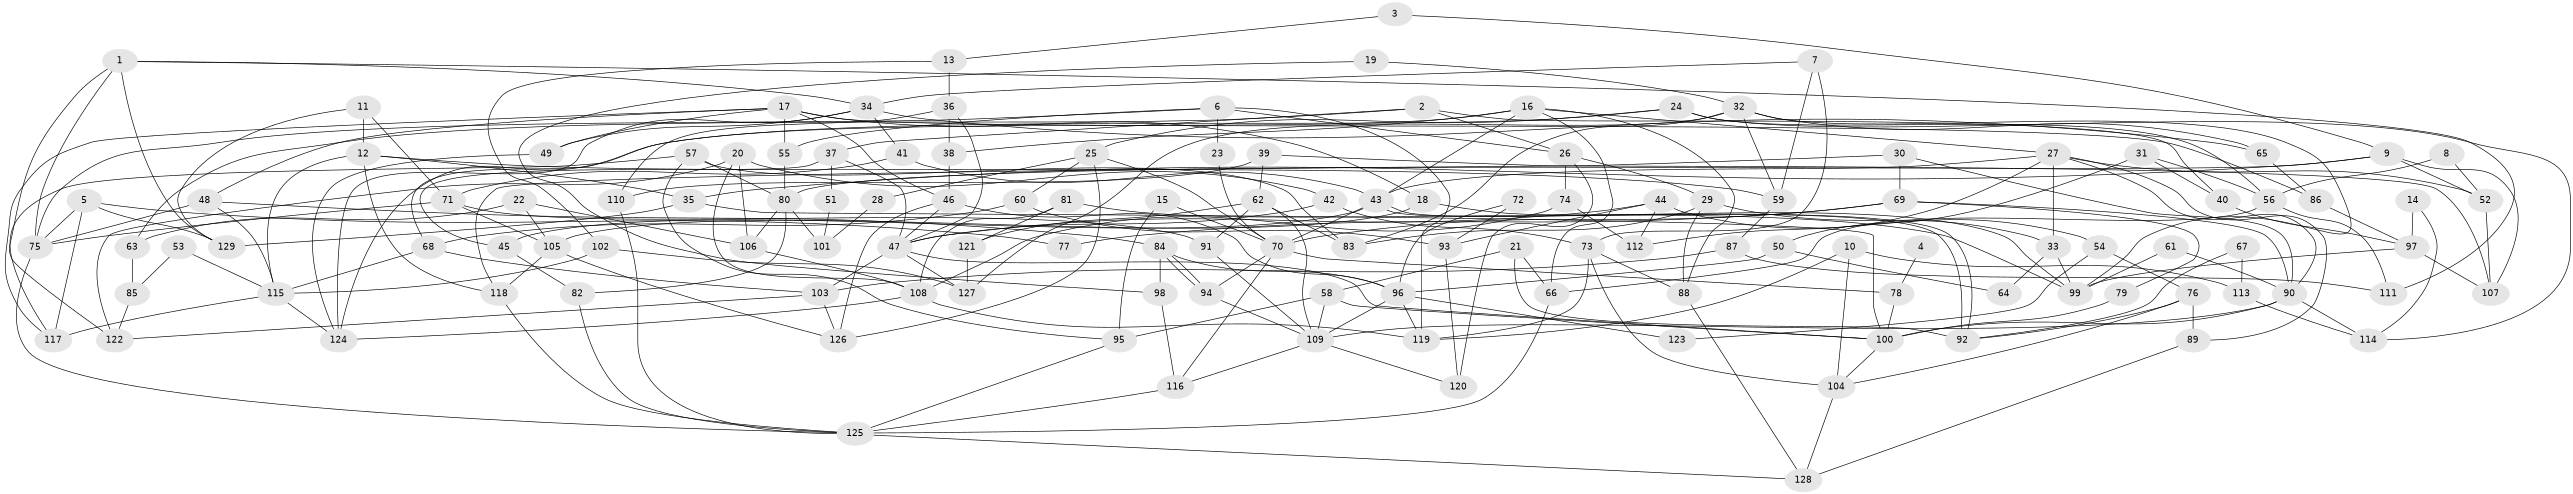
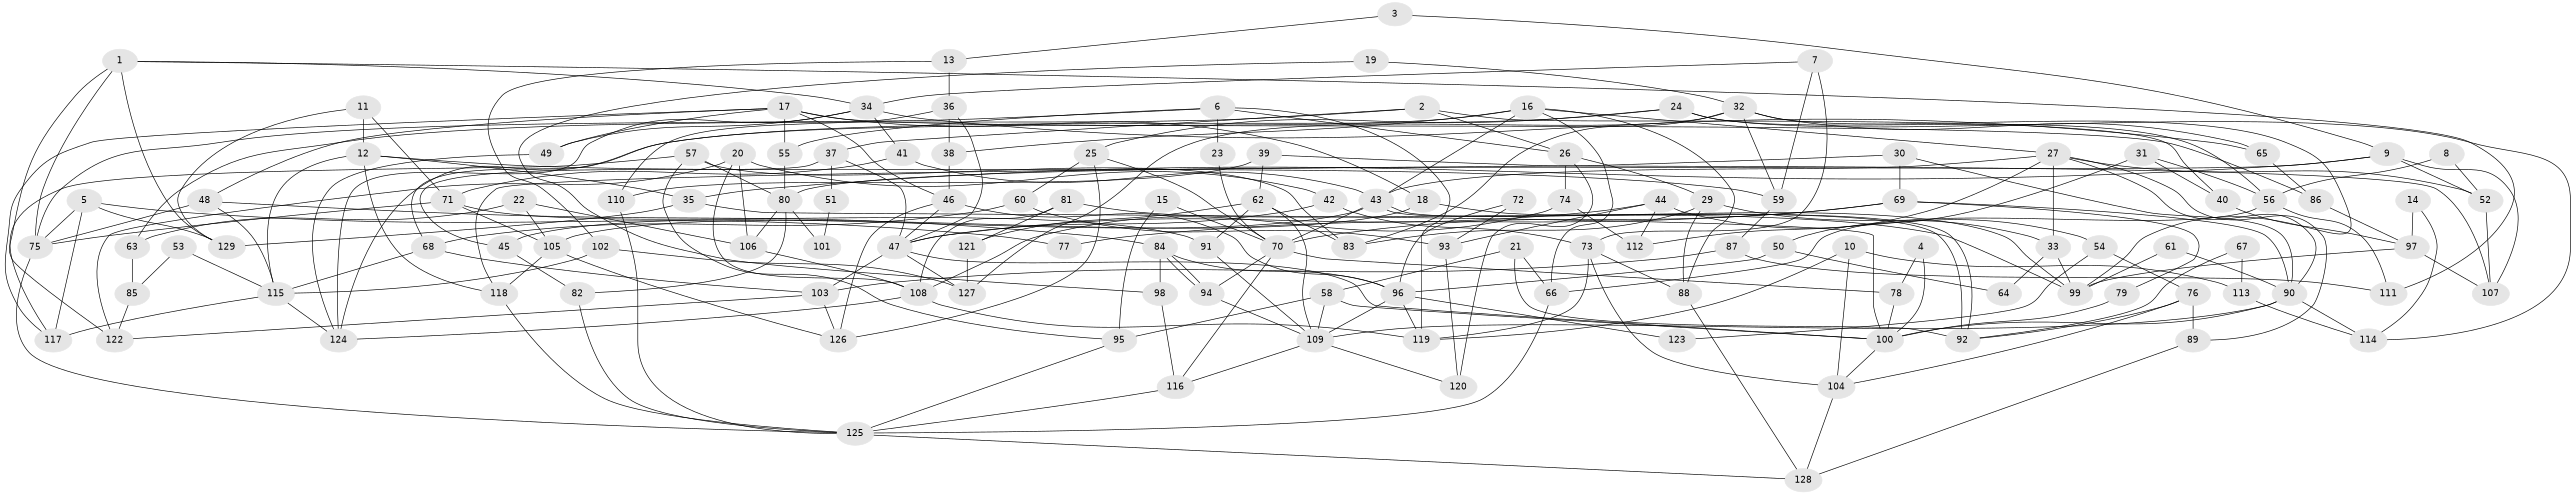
(878, 201) -> none
none -> (1922, 300)
